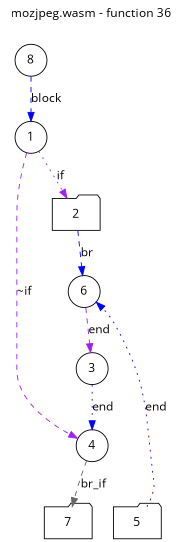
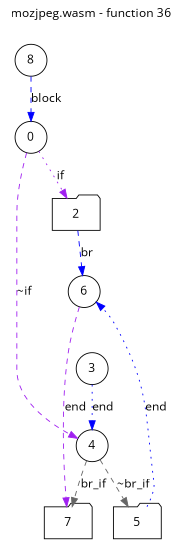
(31, 137) -> (31, 137)
(88, 326) -> (64, 402)
none -> (112, 479)
